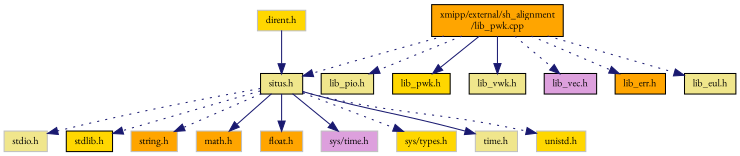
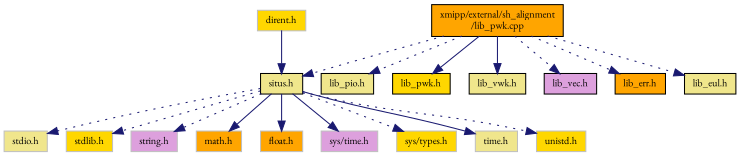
(89, 141) -> (89, 141)
(154, 141) -> (154, 141)
